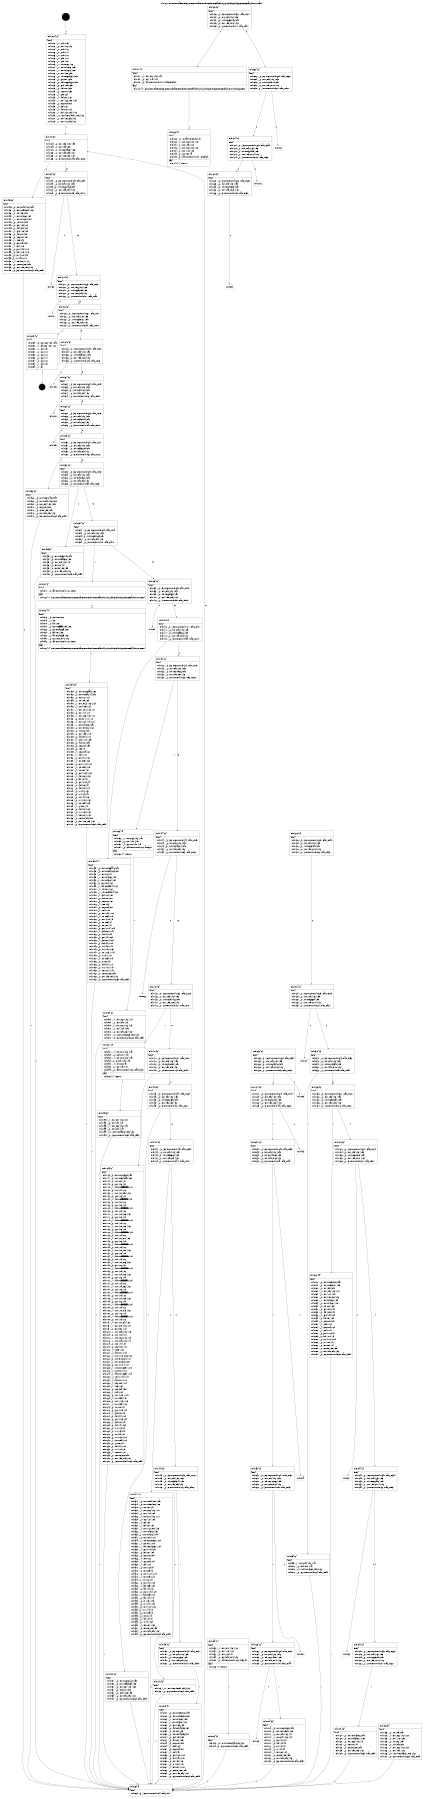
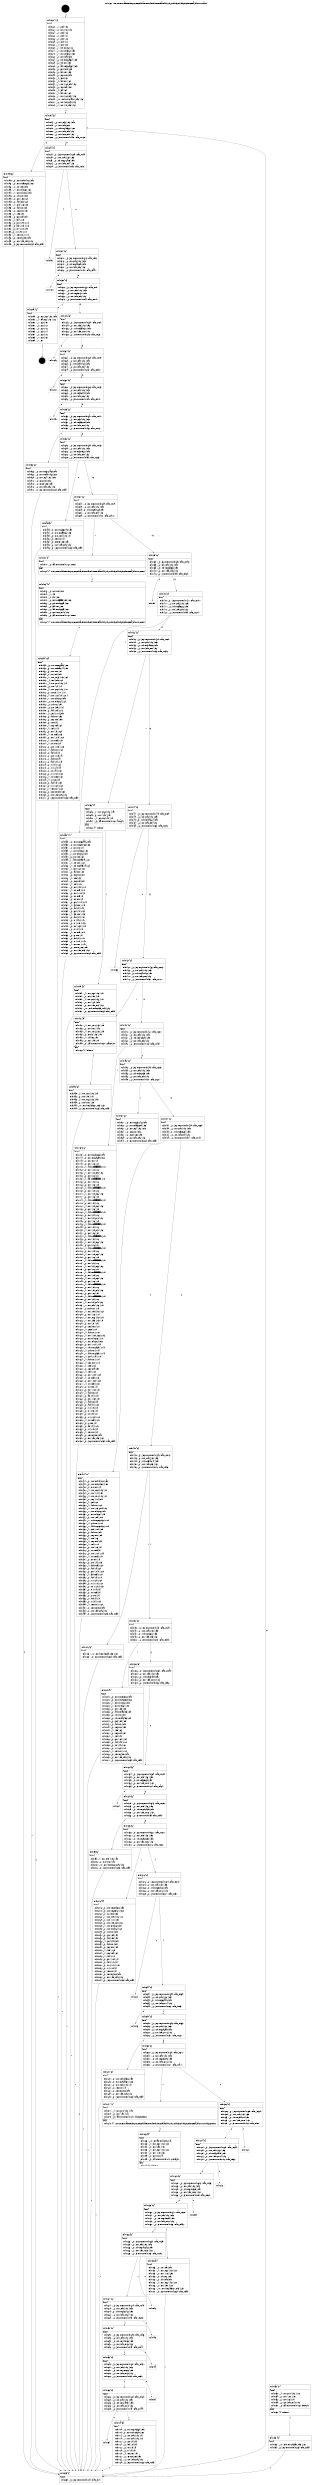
none -> (150, 1652)
(139, 1743) -> none
none -> (163, 2041)
none -> (165, 2215)
